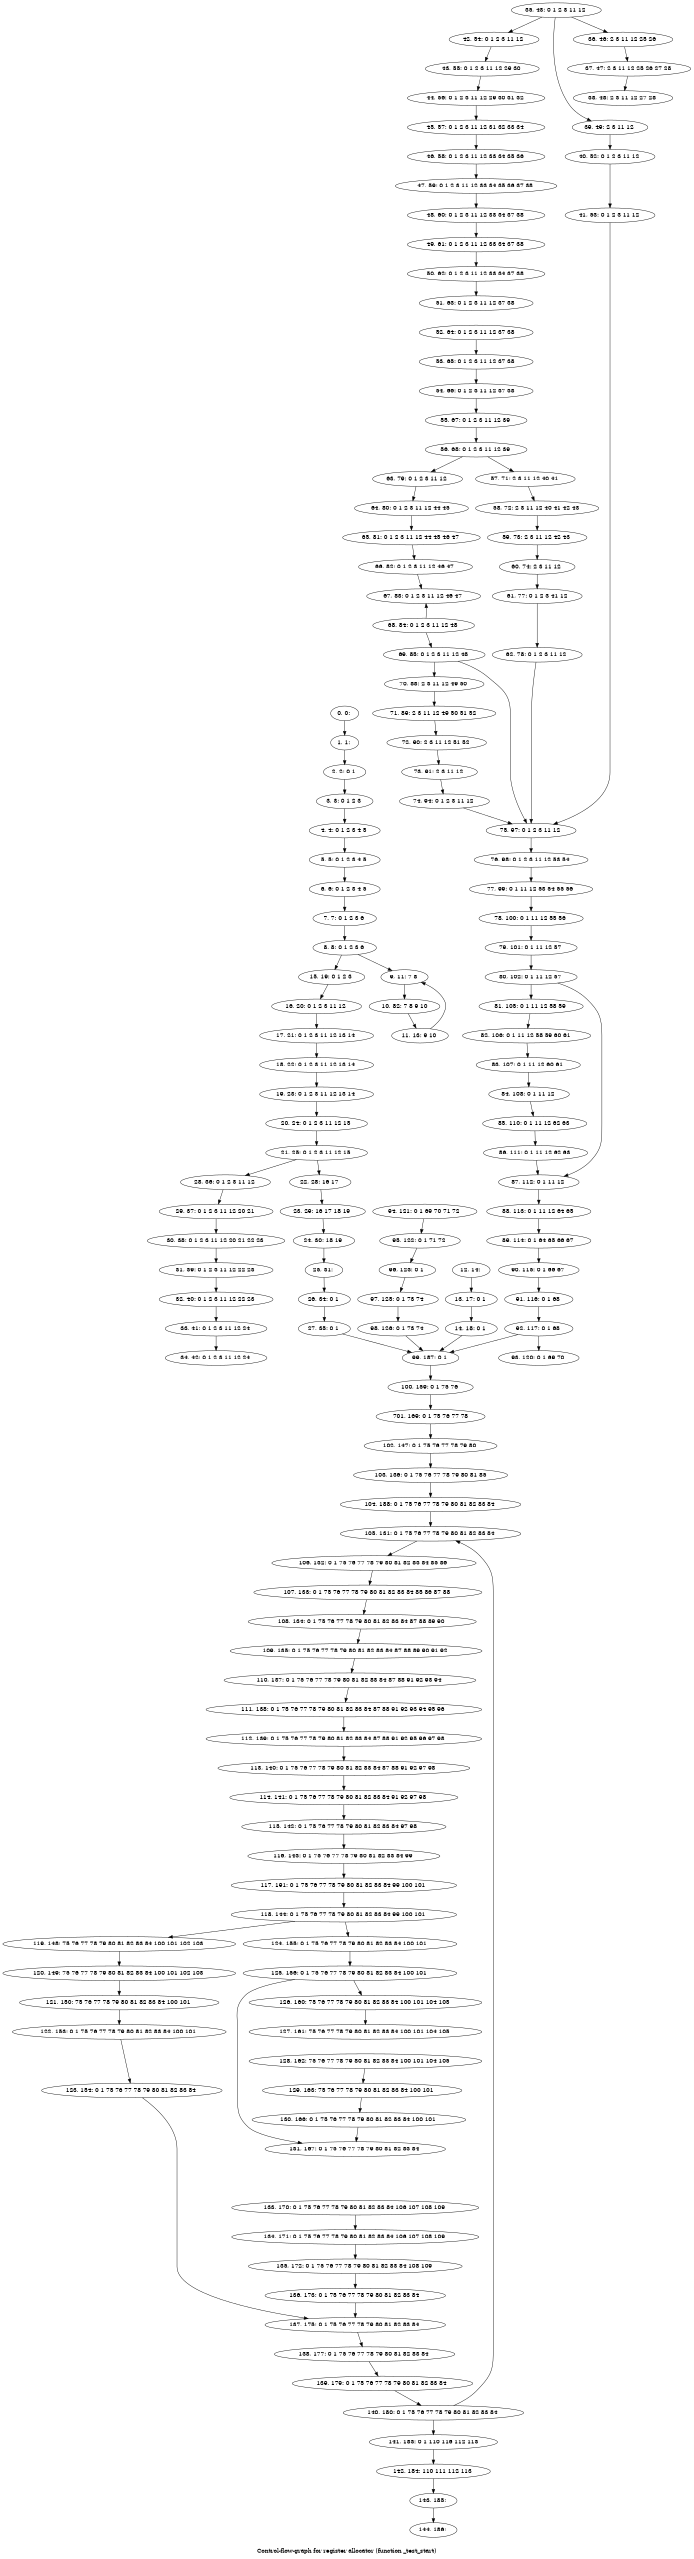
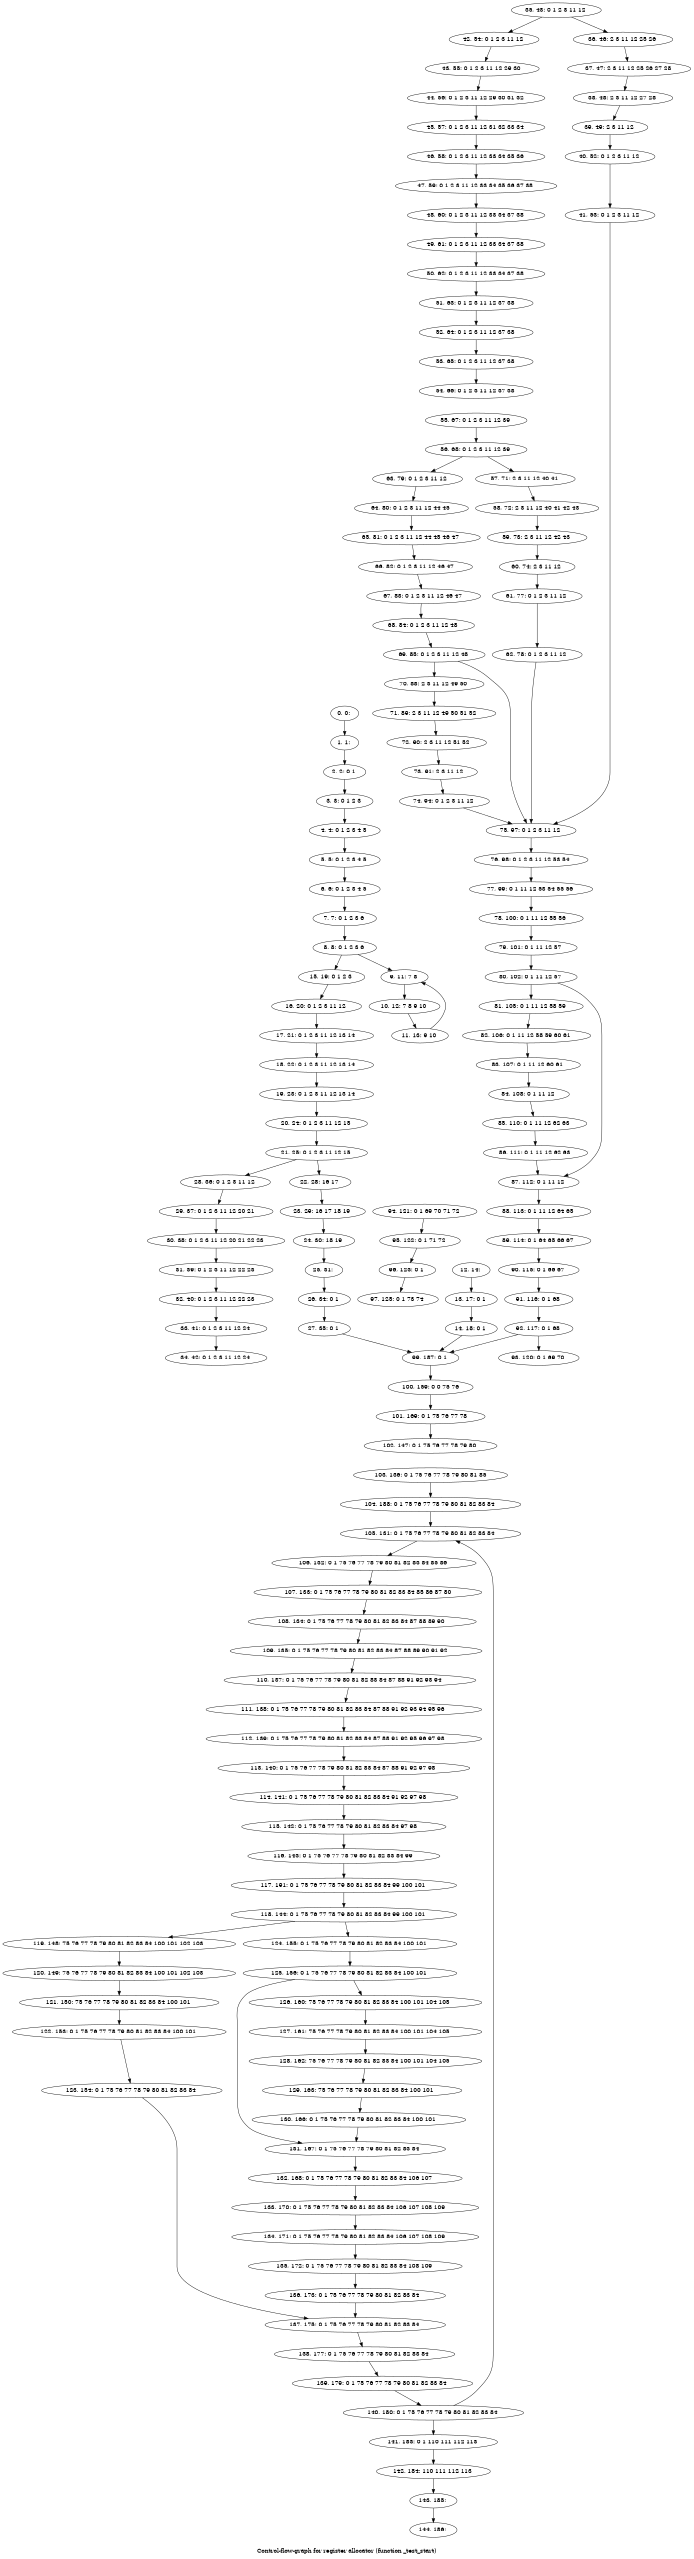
(557, 74) -> (617, 111)
none -> (476, 316)
(476, 404) -> none
(537, 596) -> (537, 596)
(426, 613) -> (421, 609)
(405, 1006) -> (405, 1006)
(398, 1329) -> none
(431, 1387) -> (431, 1387)
(431, 1417) -> (431, 1417)
(431, 1459) -> none
(368, 1592) -> (368, 1592)
none -> (365, 2045)
none -> (355, 2178)
(433, 2442) -> (433, 2442)
